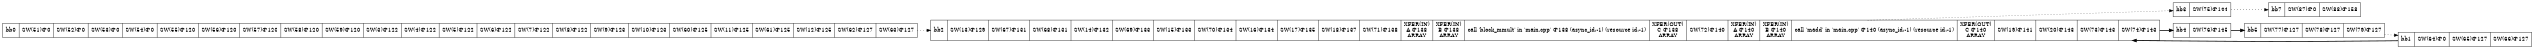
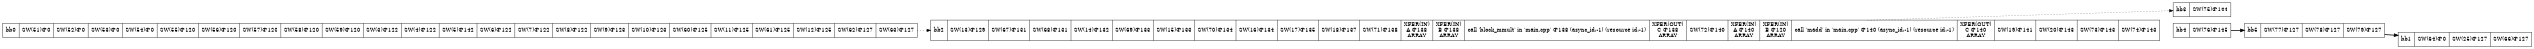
(2314, 10) -> none
(458, 30) -> (458, 30)
(1776, 30) -> (1776, 30)
(2164, 30) -> none
(2389, 35) -> (2389, 35)
(2470, 39) -> (2470, 39)
(2267, 41) -> none
